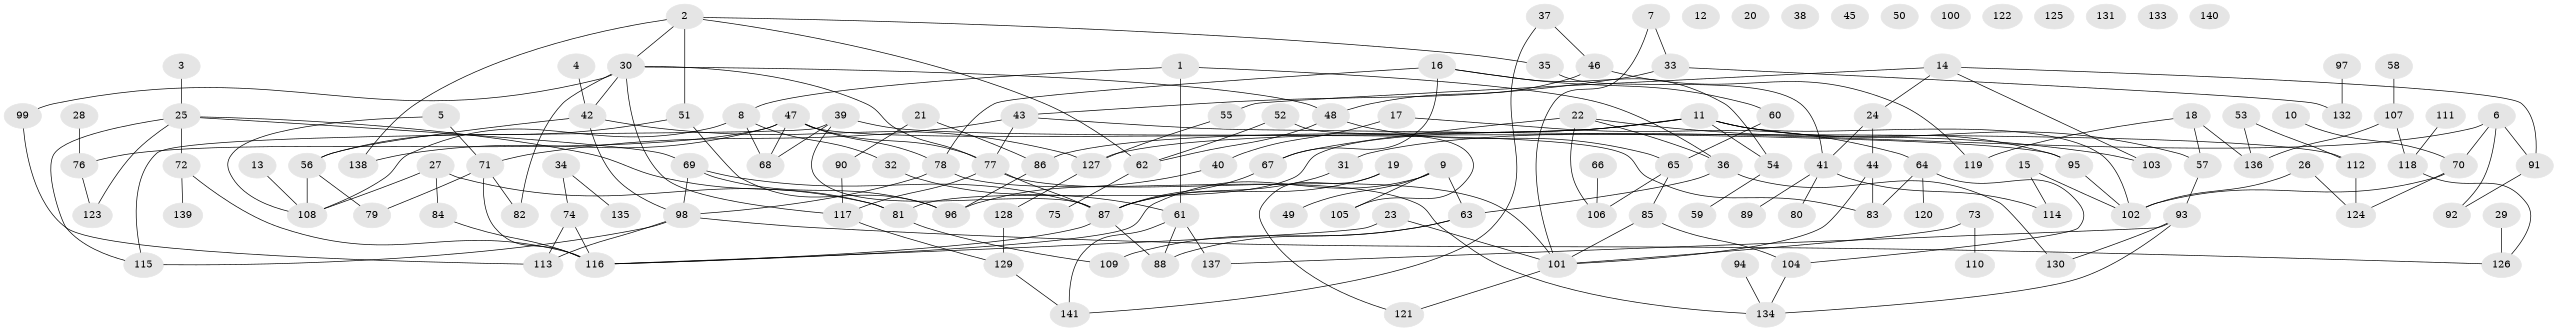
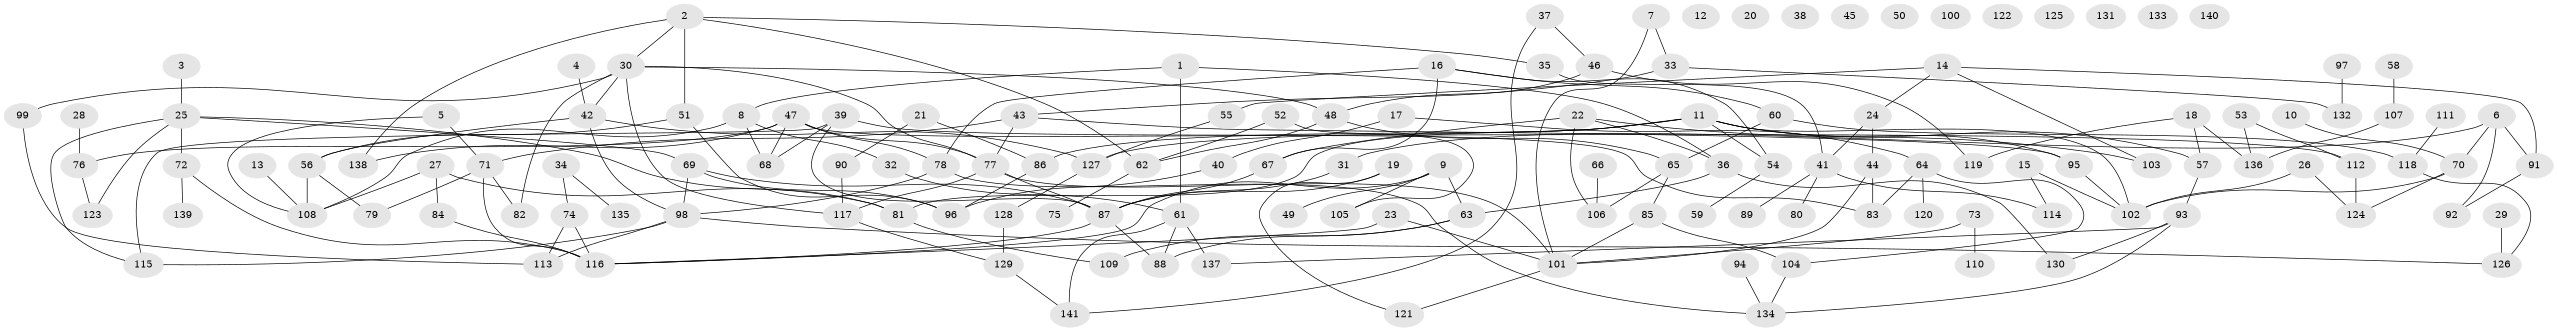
(2401, 141) -> (2124, 135)
